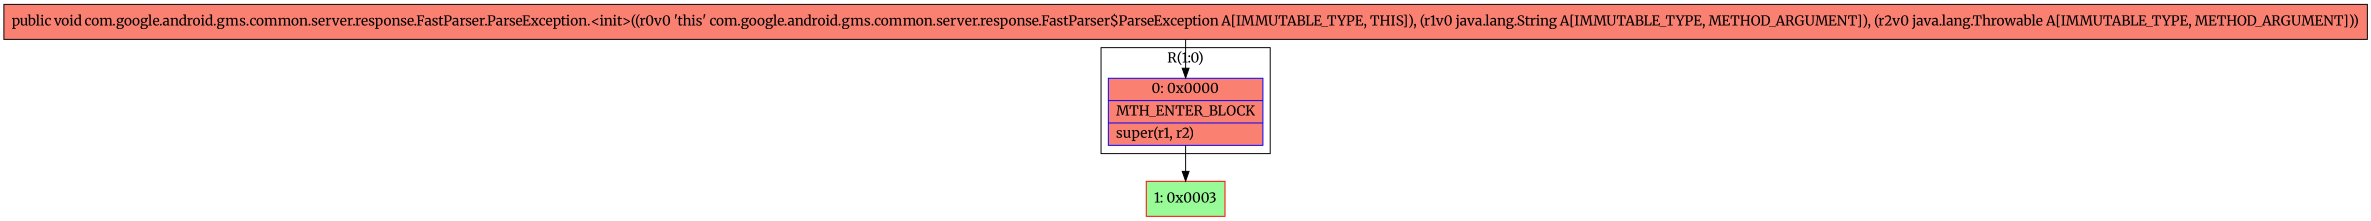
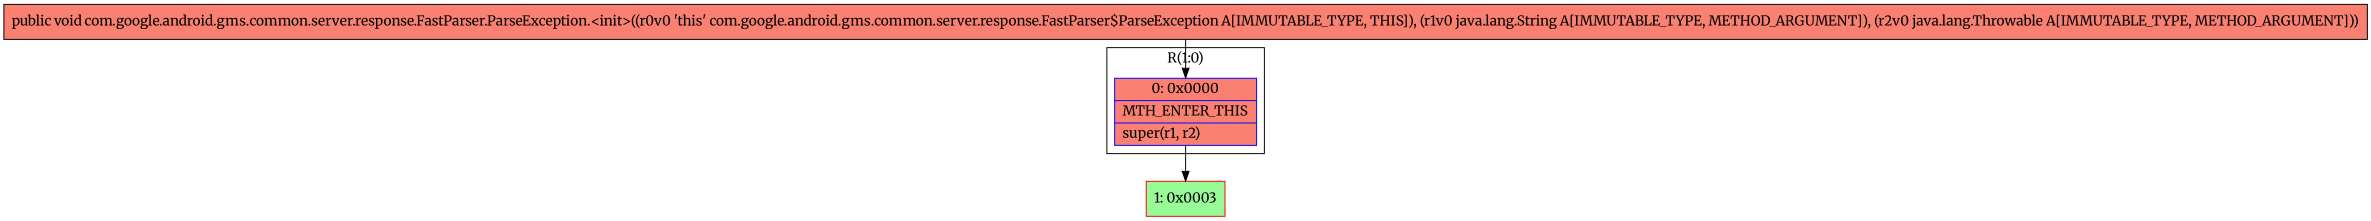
(1186, 111) -> (1186, 111)
